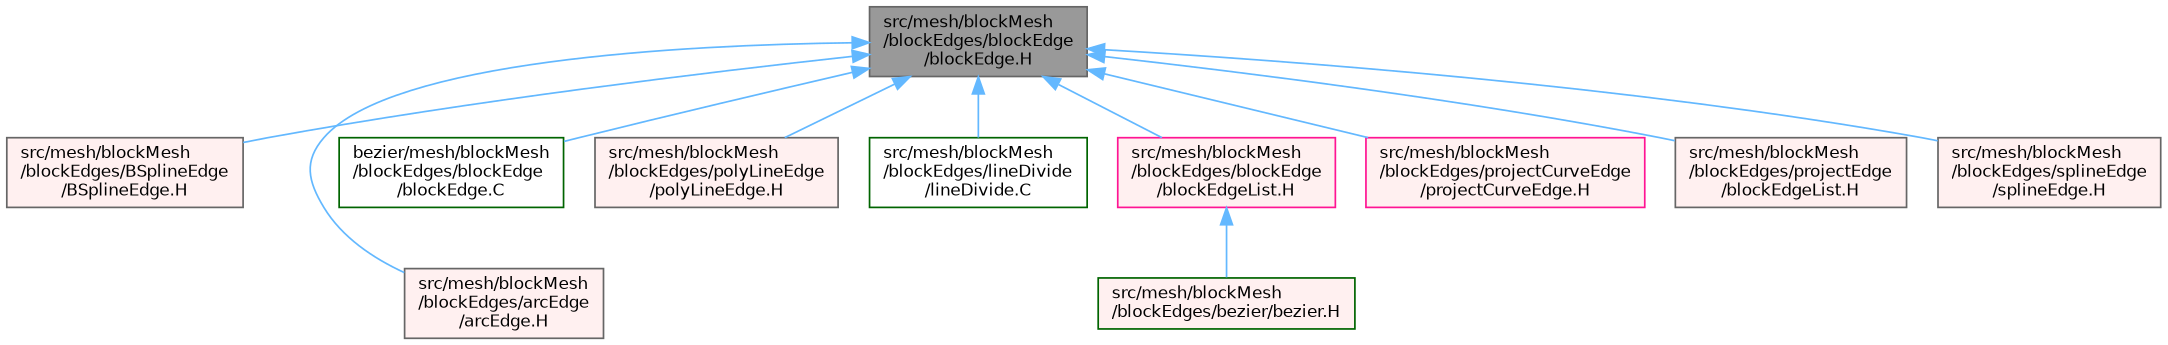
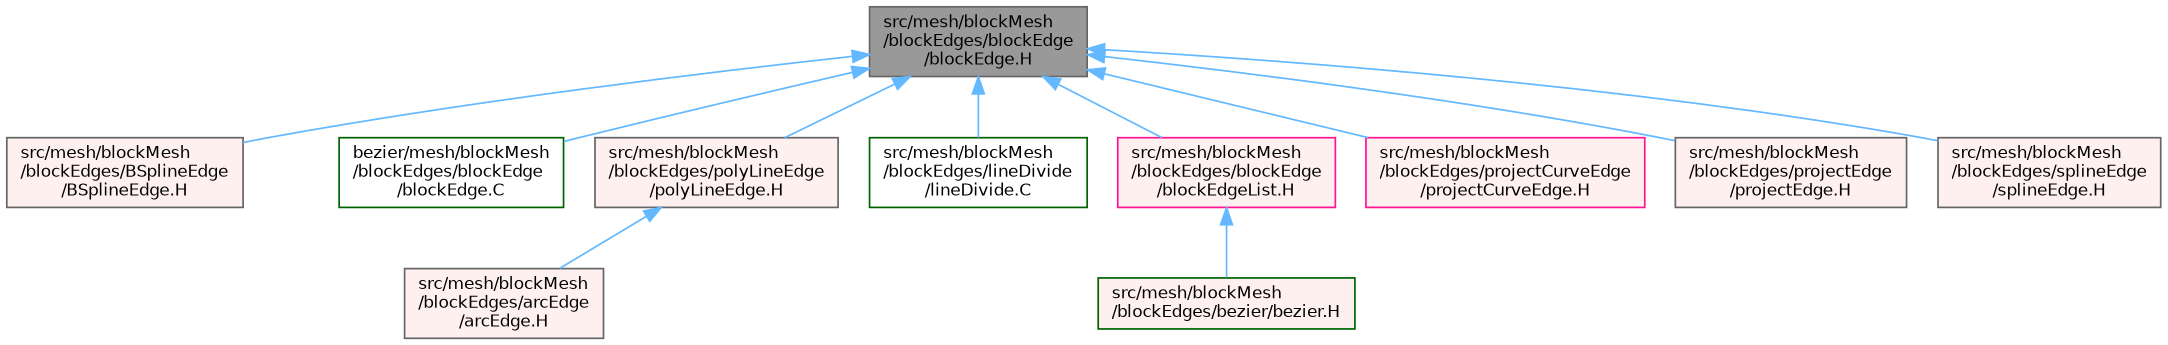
(491, 72) -> (603, 242)
(1791, 173) -> (1791, 173)
